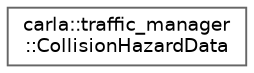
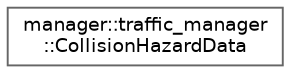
(127, 37) -> (145, 37)
